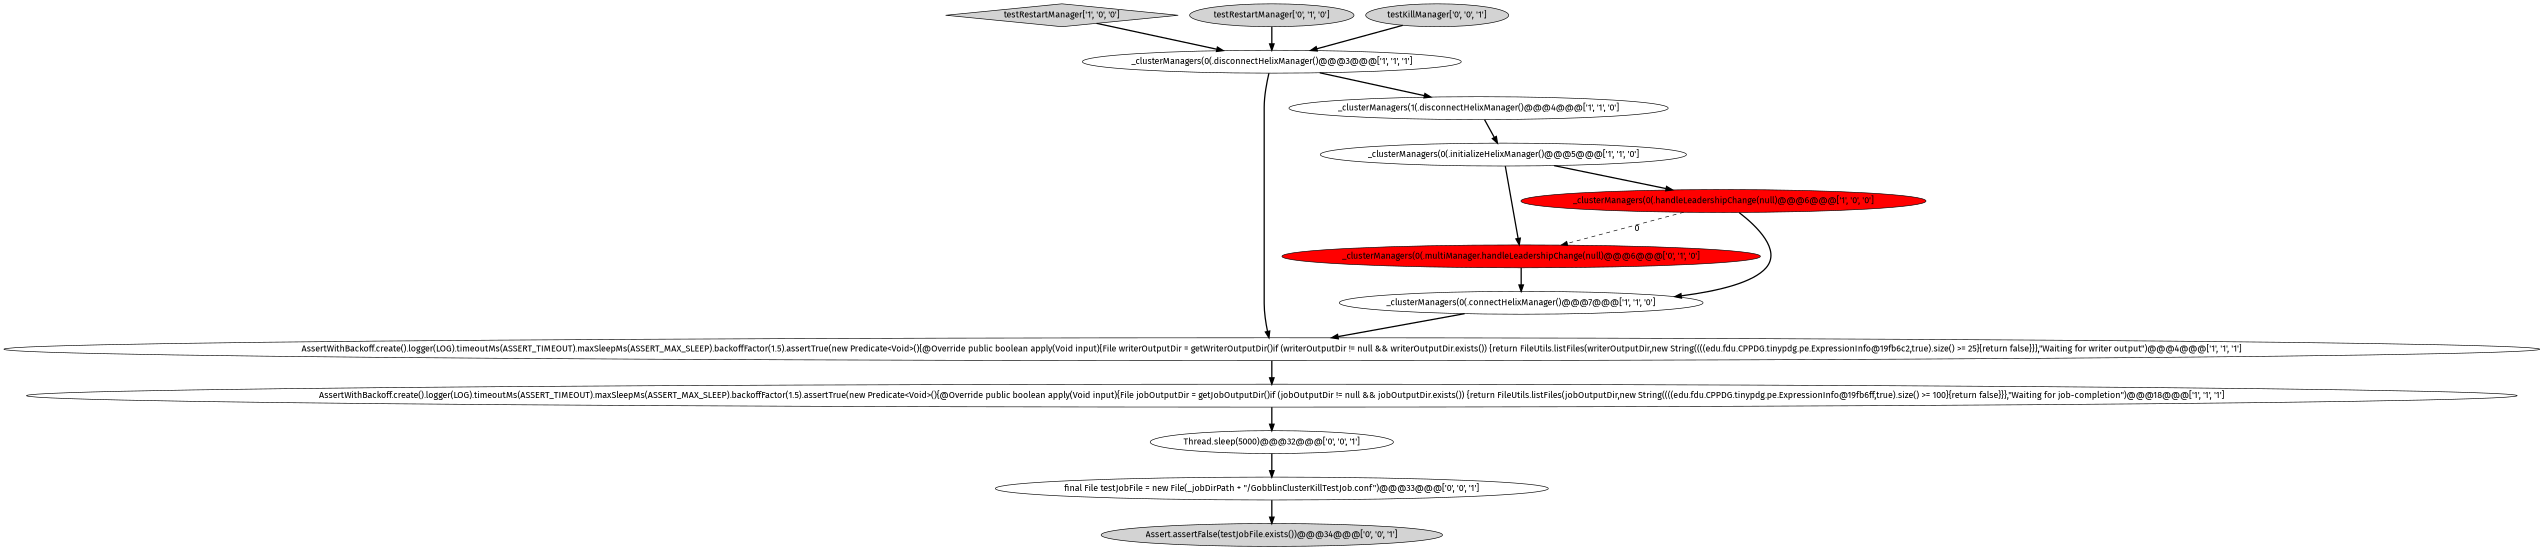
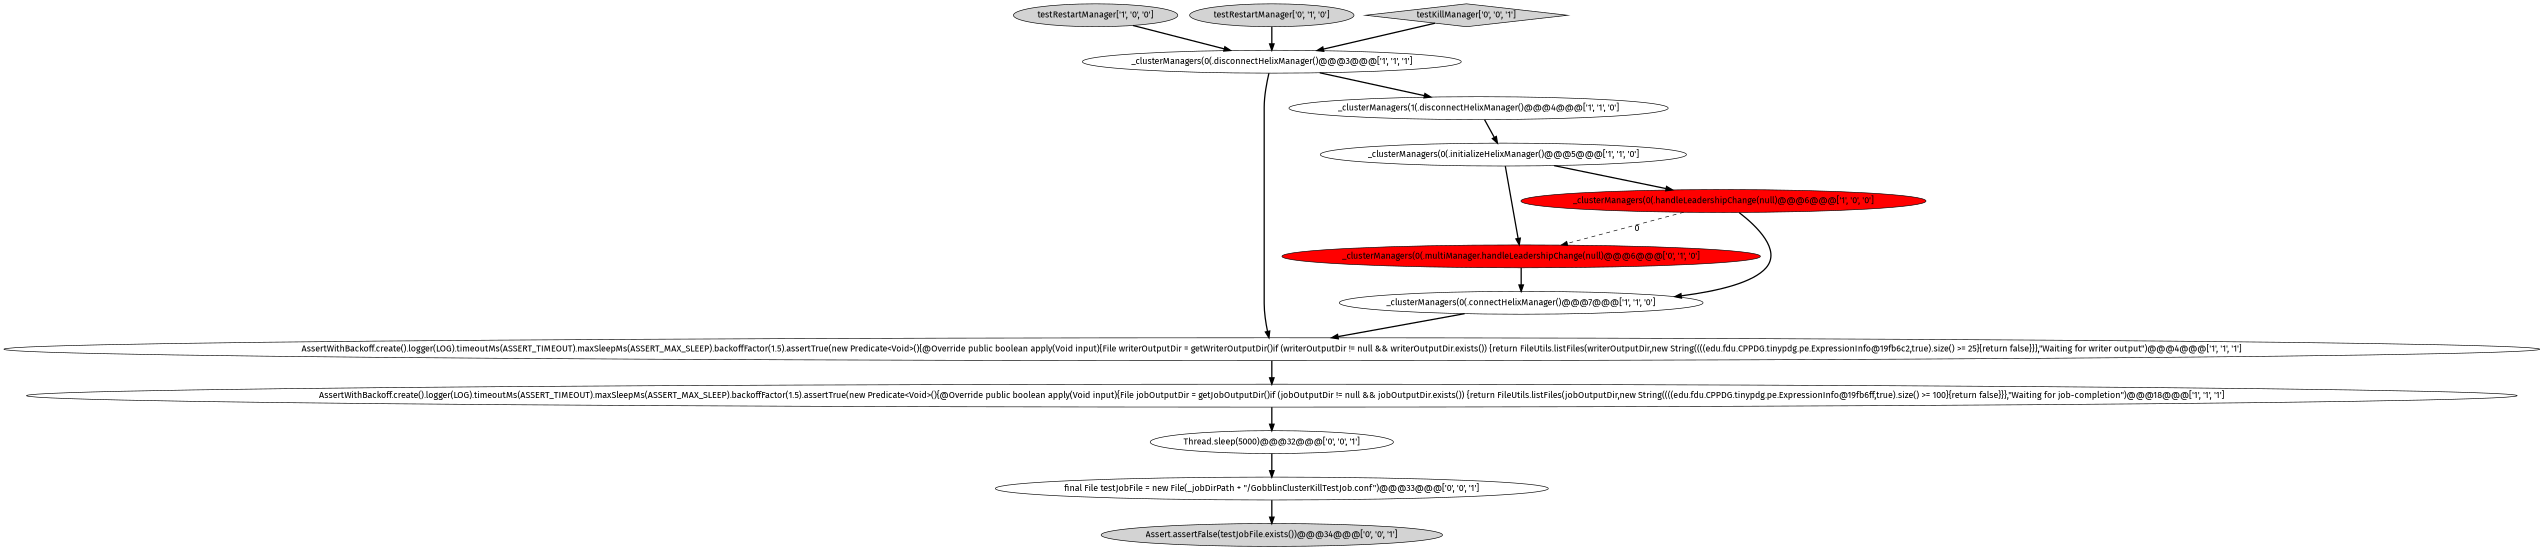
(1062, 15) -> (1096, 15)
(1437, 15) -> (1466, 15)
